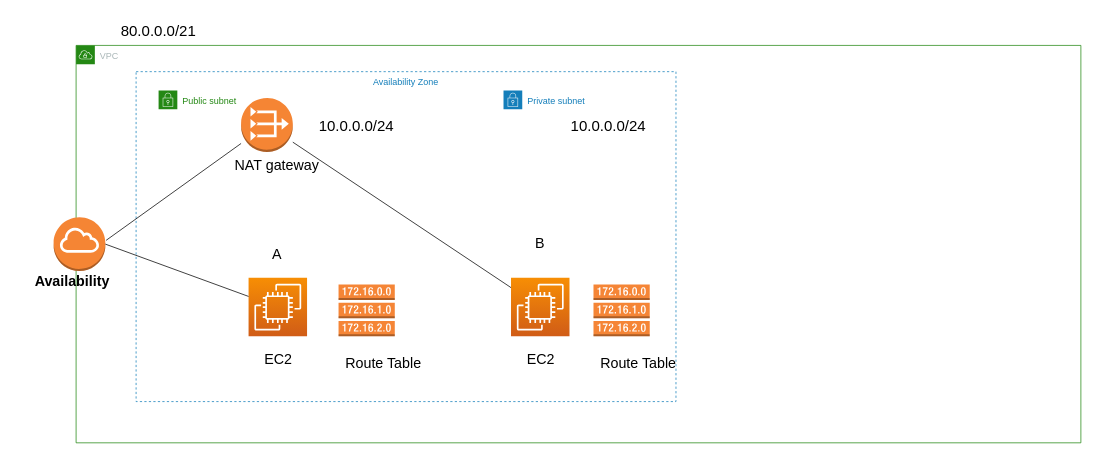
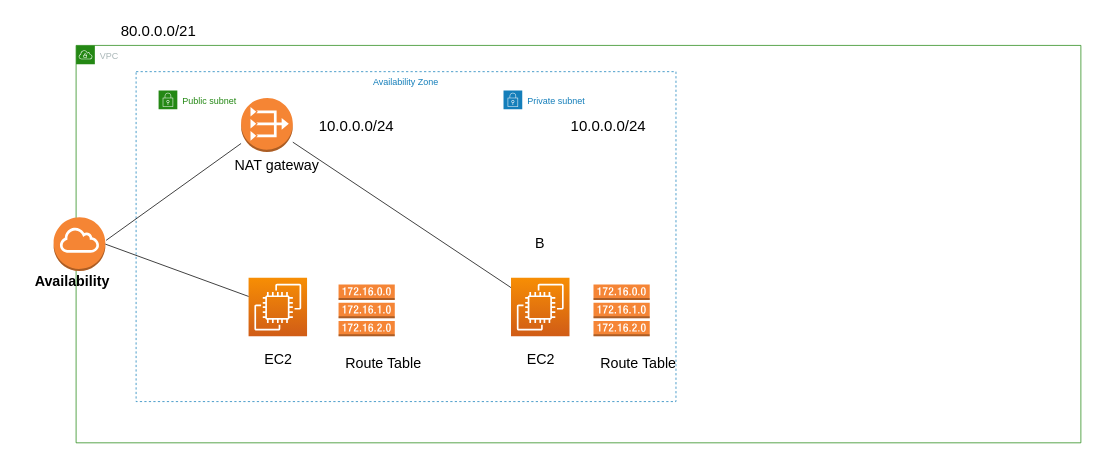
(277, 255) -> none
